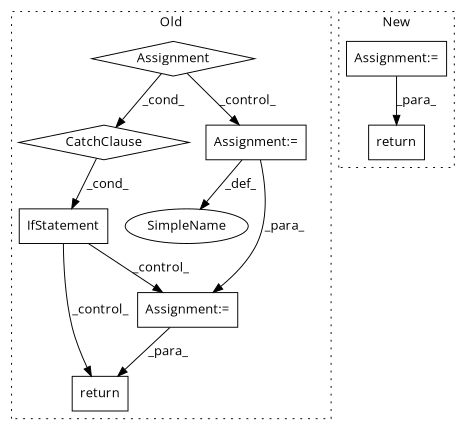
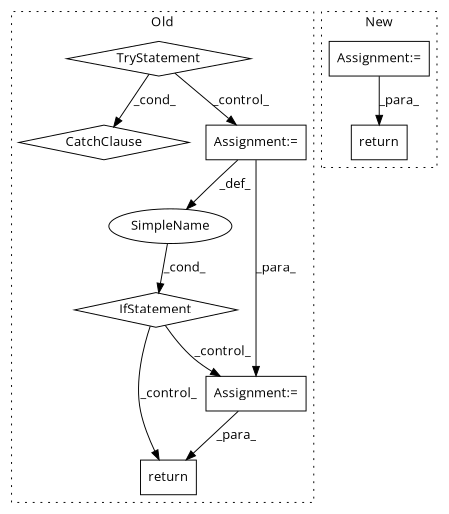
(173, 59) -> (159, 59)
(86, 179) -> (164, 263)
(64, 226) -> (156, 310)
